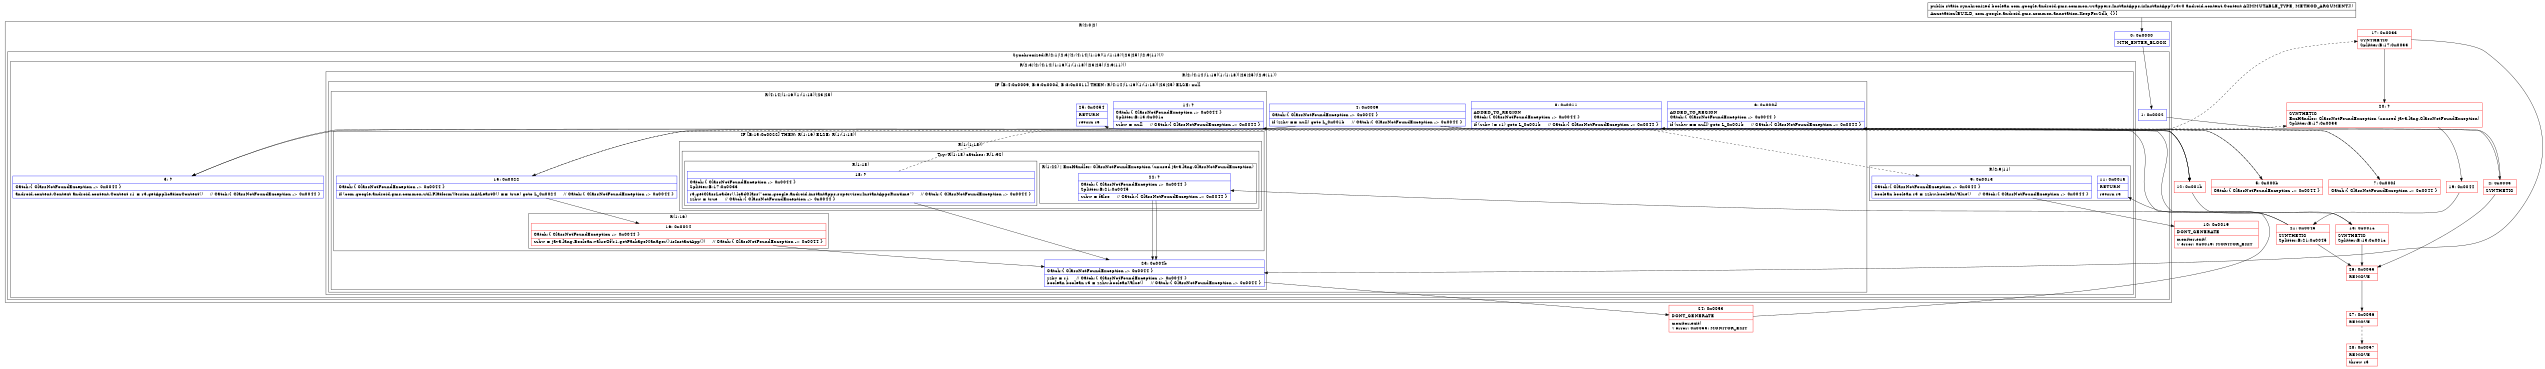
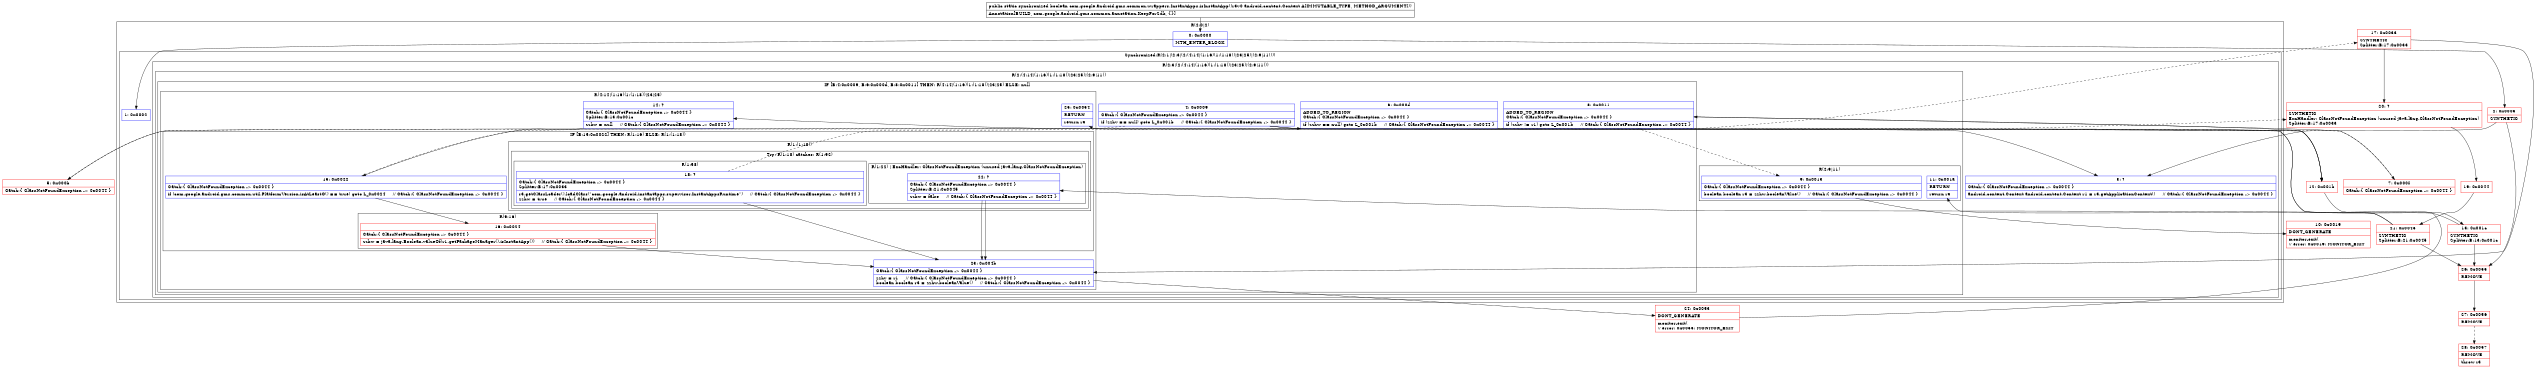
(2349, 129) -> (1885, 45)
(861, 165) -> (690, 165)
(679, 217) -> (508, 217)
